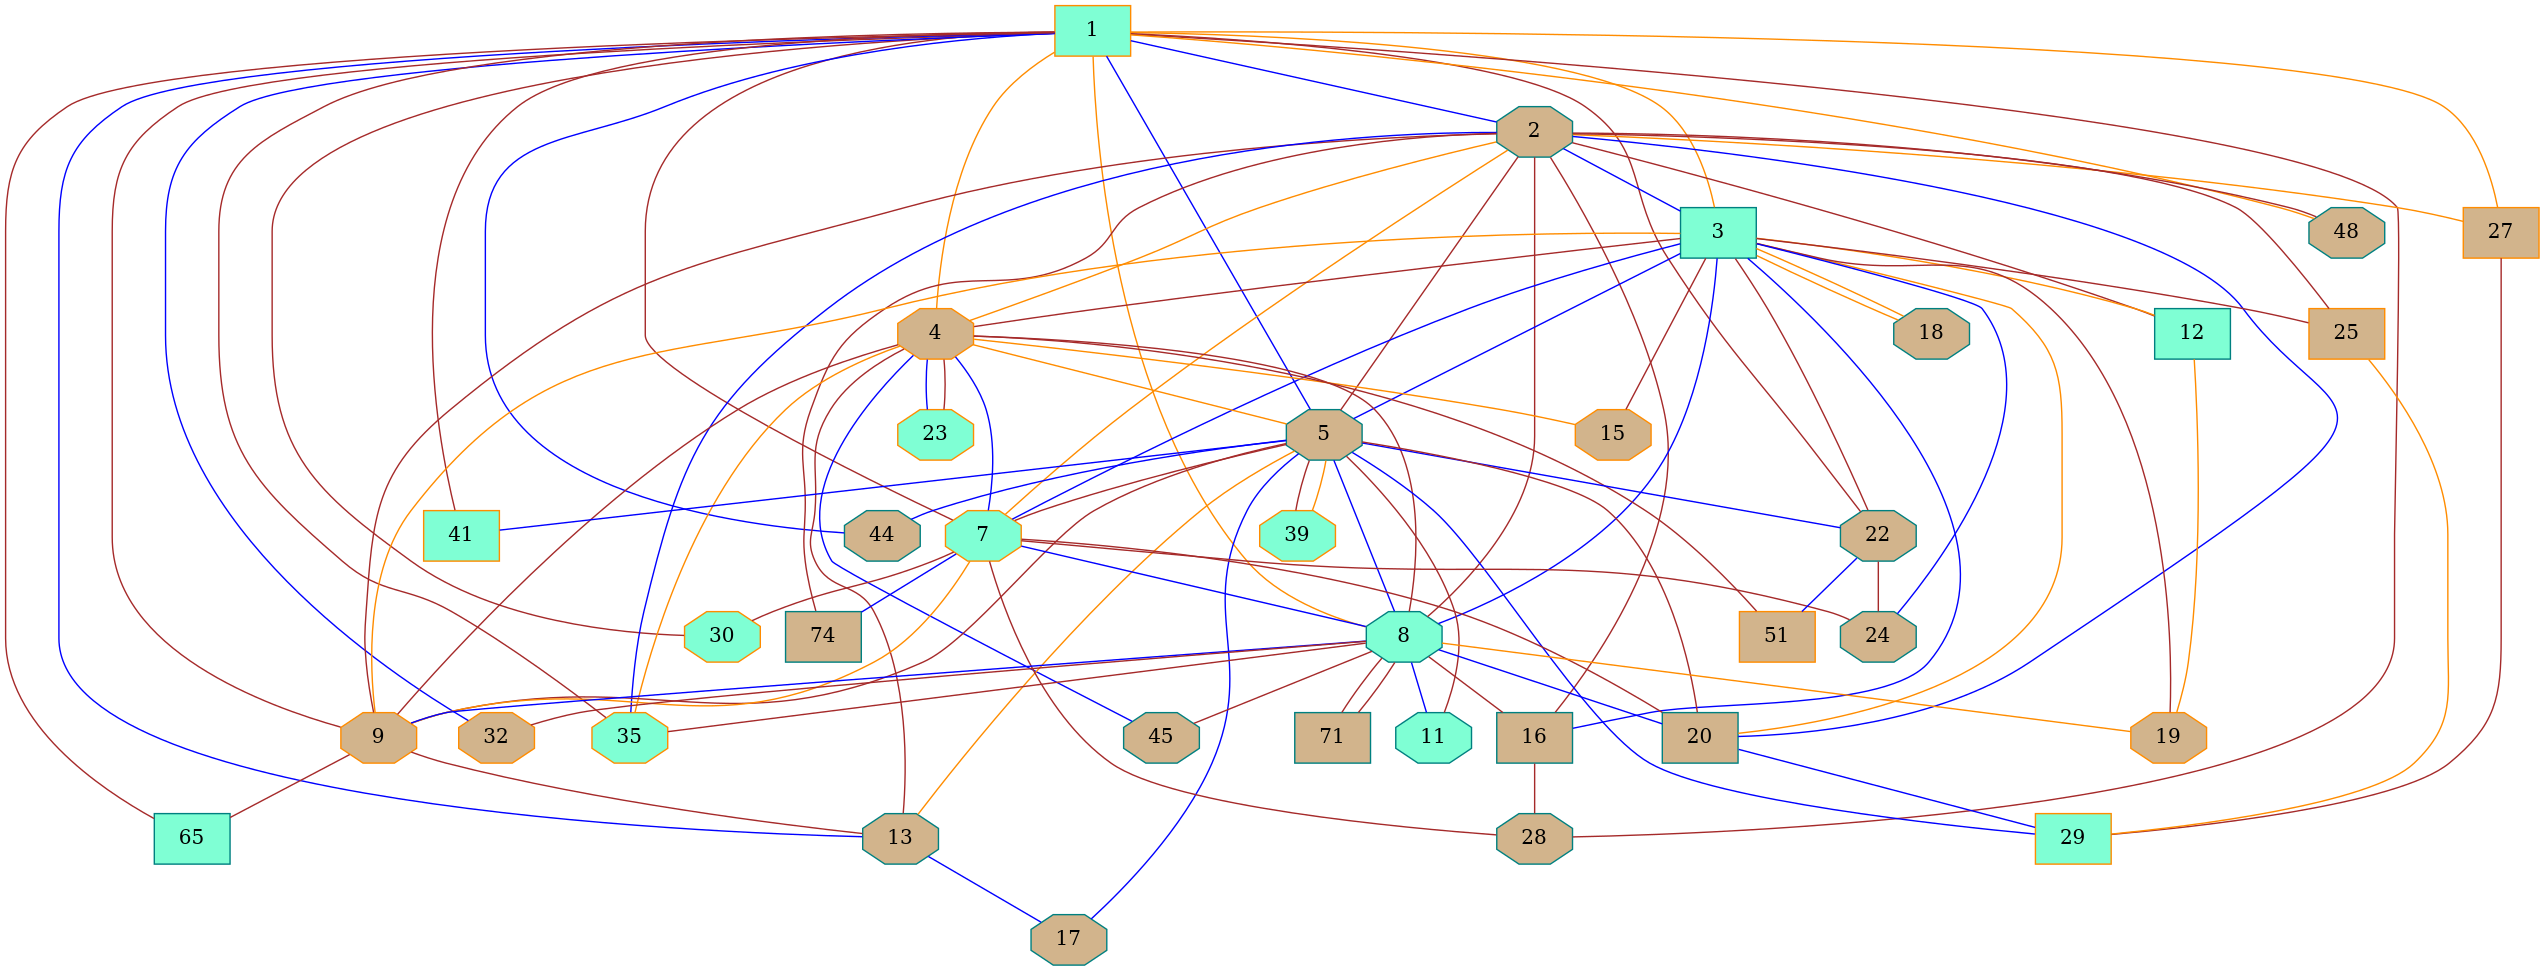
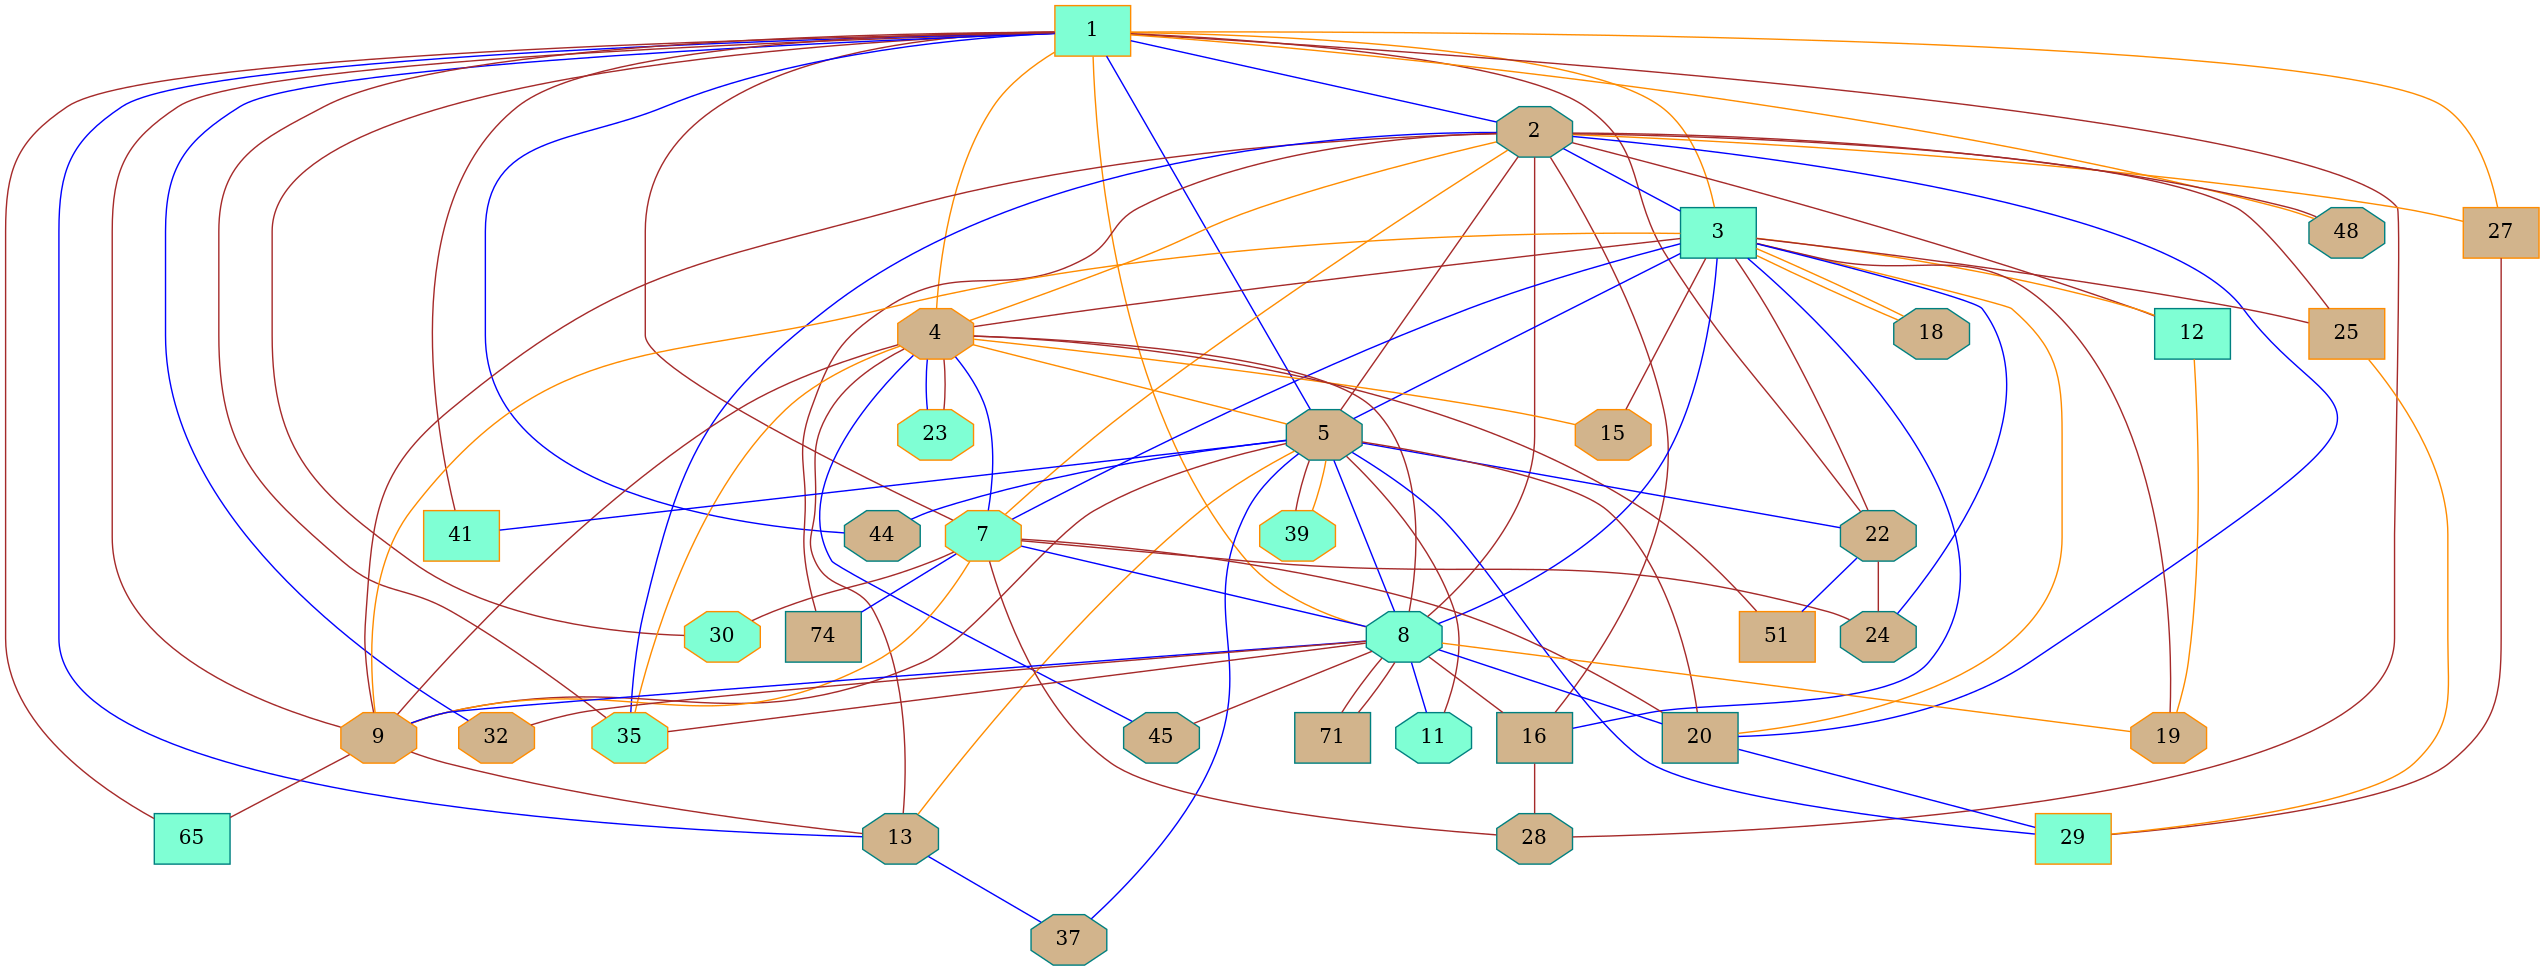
(1129, 484) -> none
(1069, 940) -> (1069, 940)
